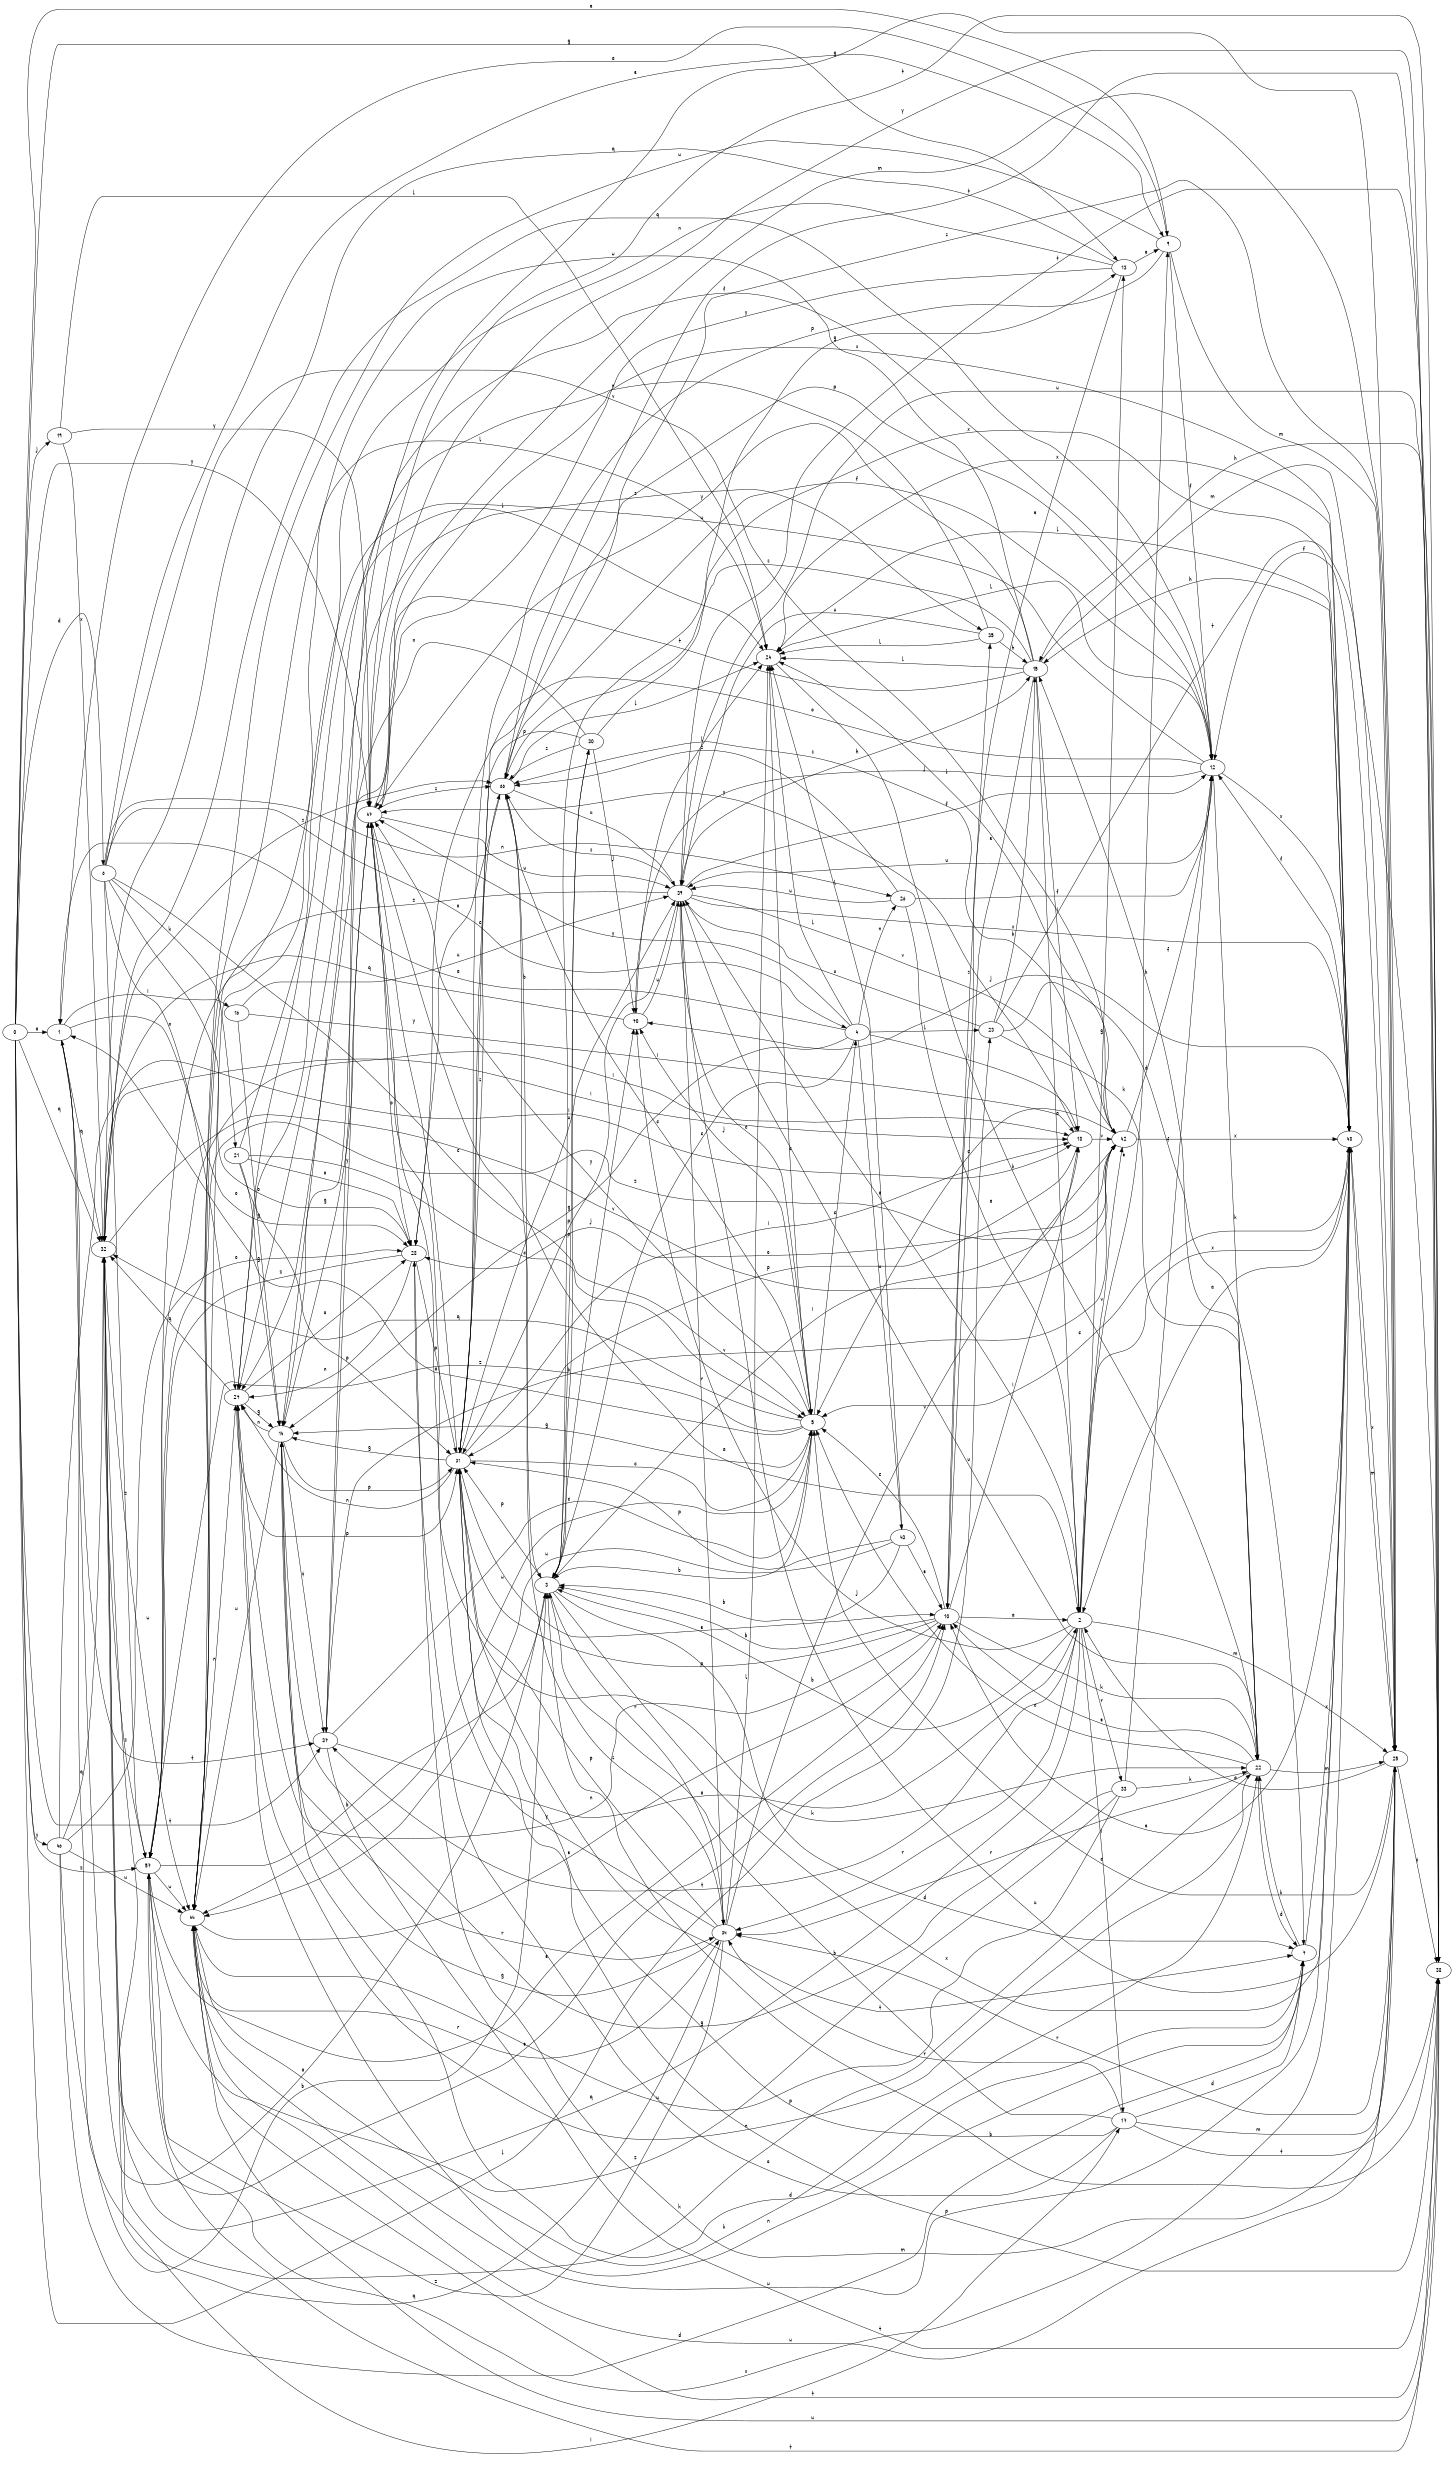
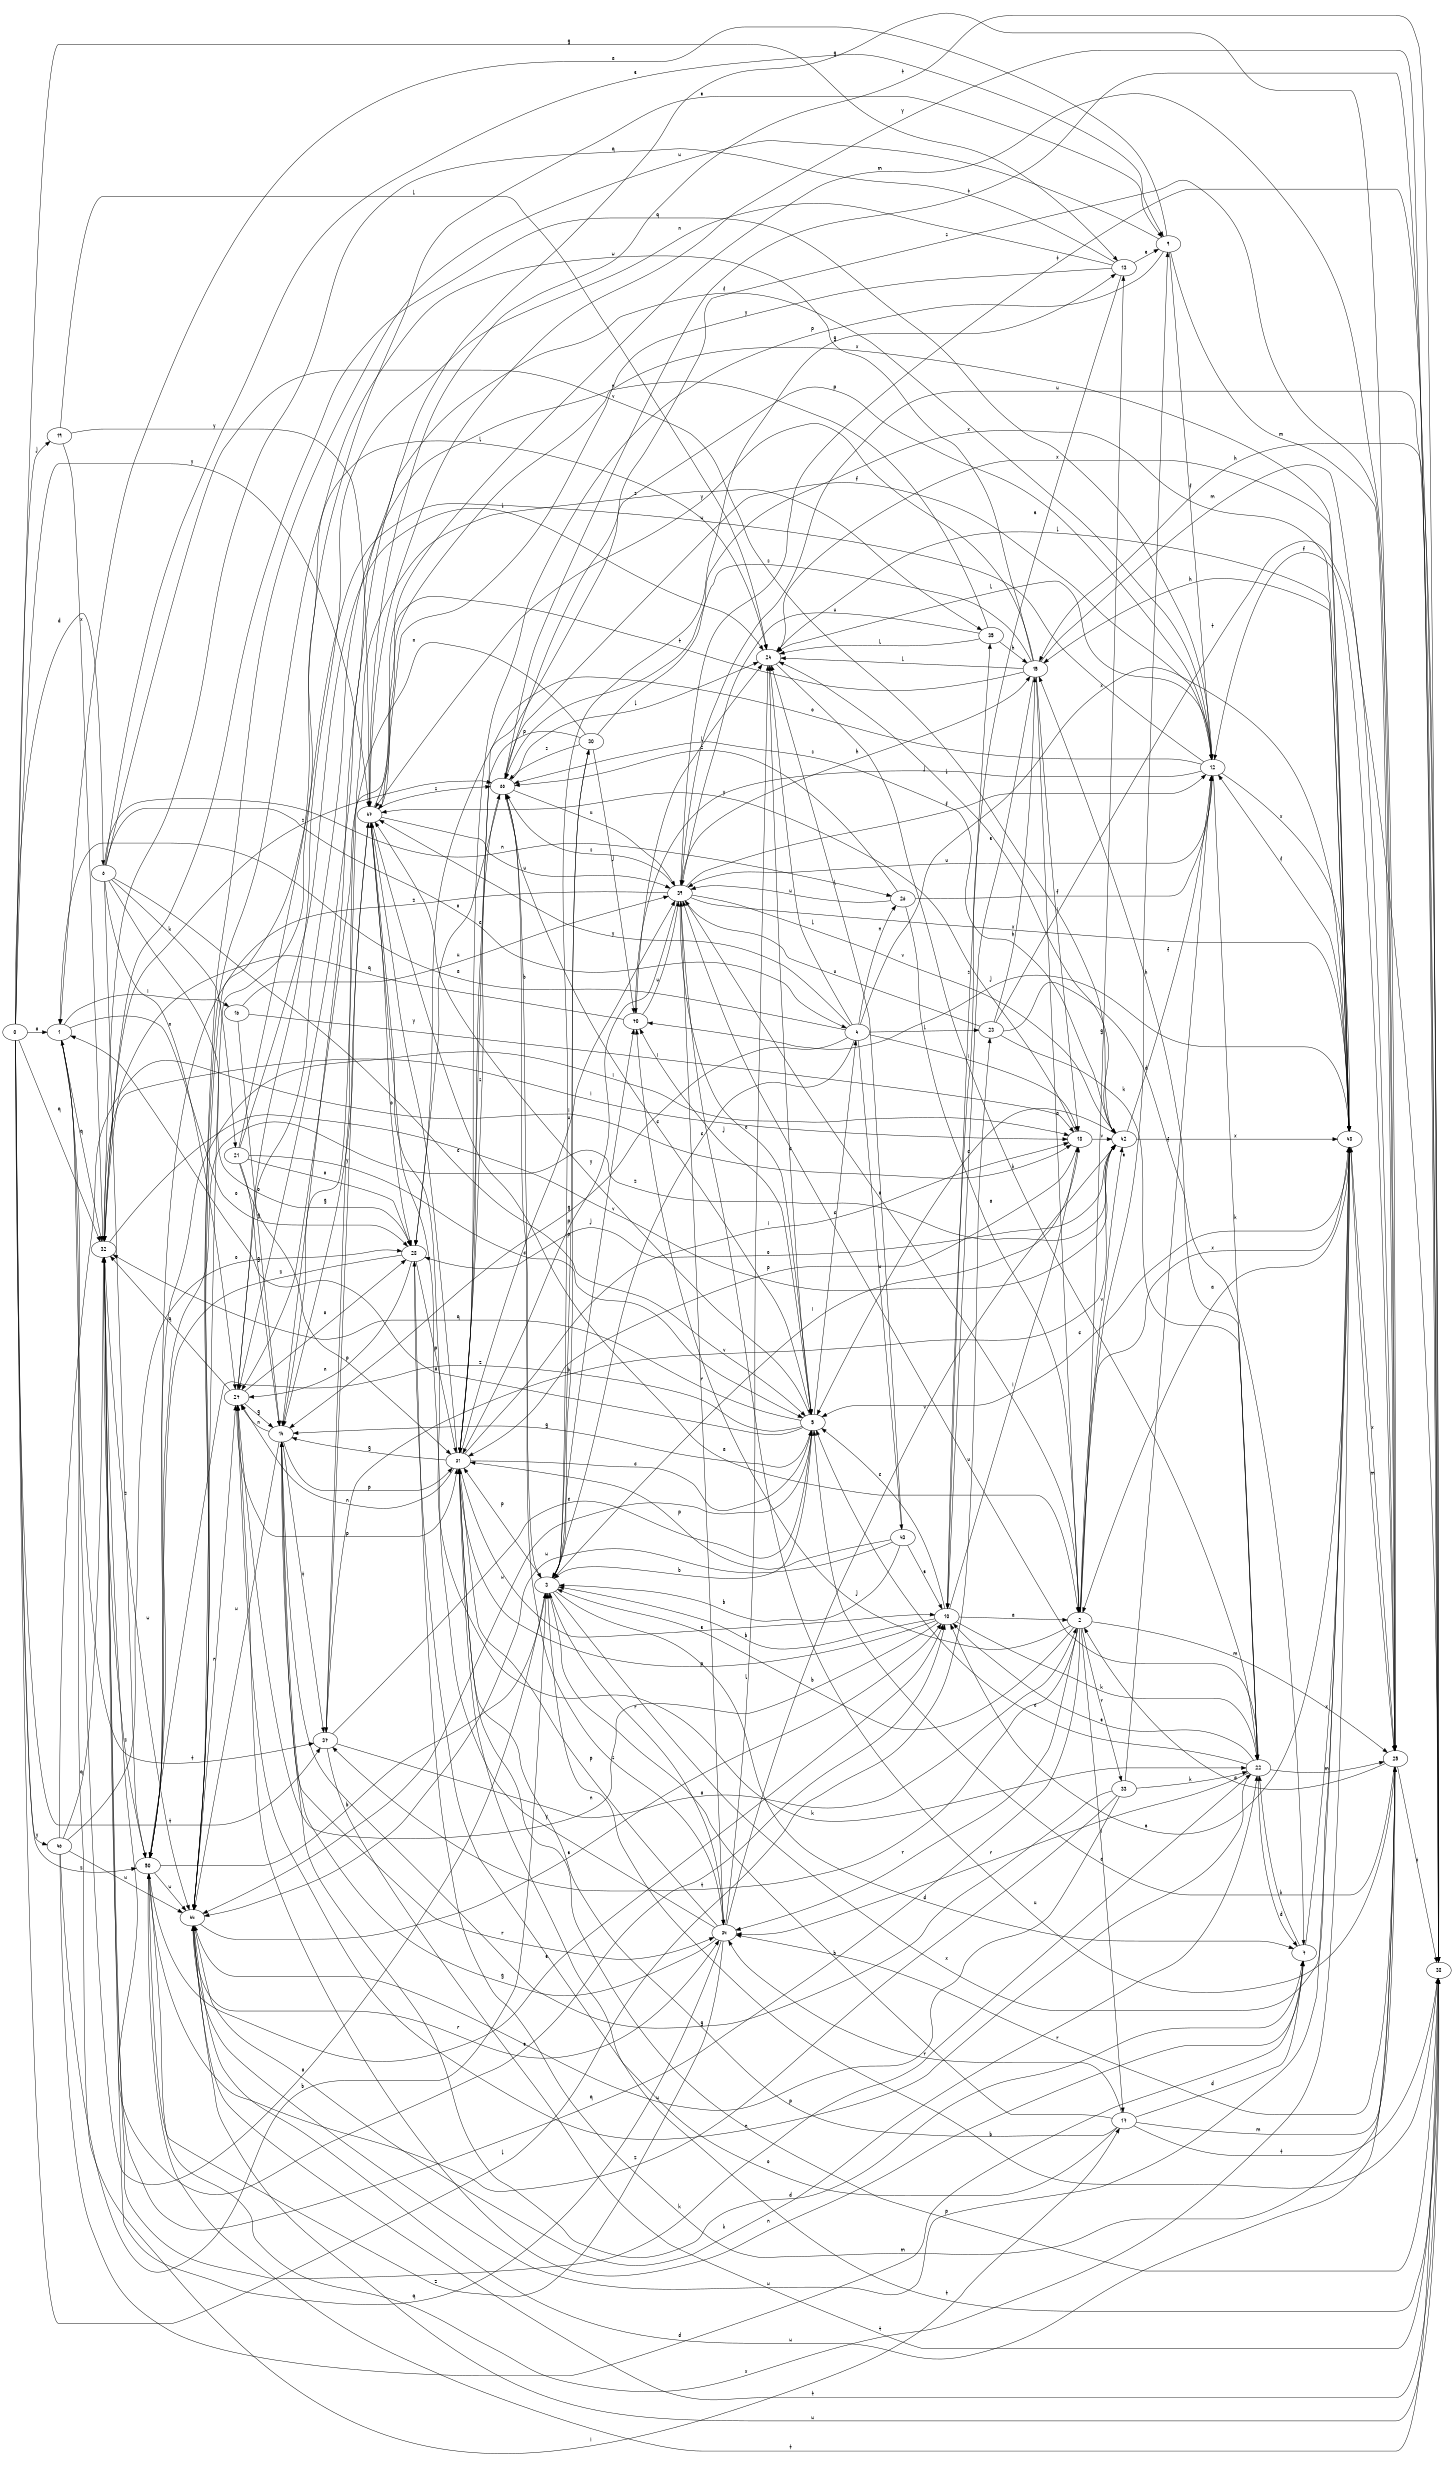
(153, 10) -> (395, 337)
none -> (1159, 668)
(148, 1866) -> (148, 1866)
(698, 1938) -> (796, 2228)
